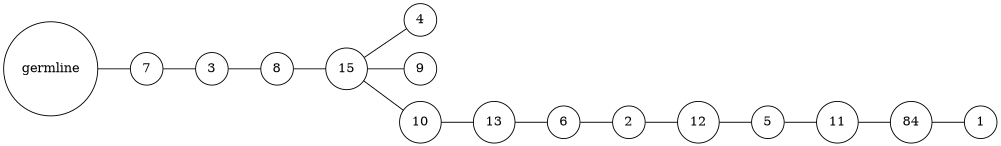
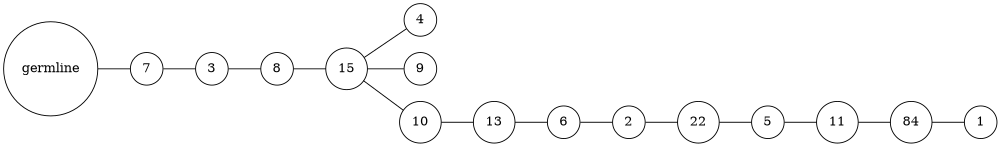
(698, 122) -> (698, 122)
